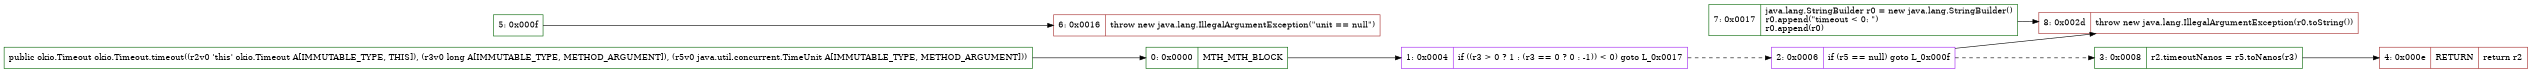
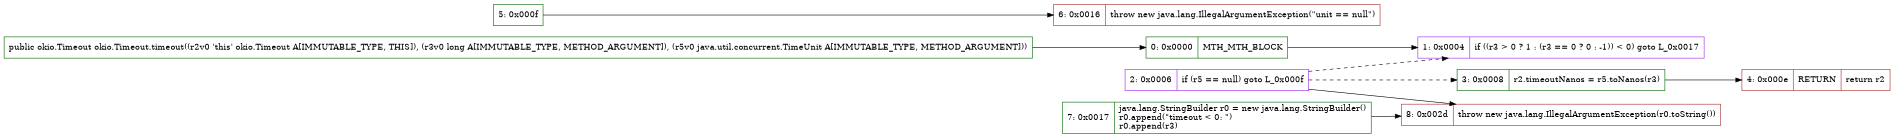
(1795, 29) -> (1149, 126)
(1727, 58) -> (1375, 65)
